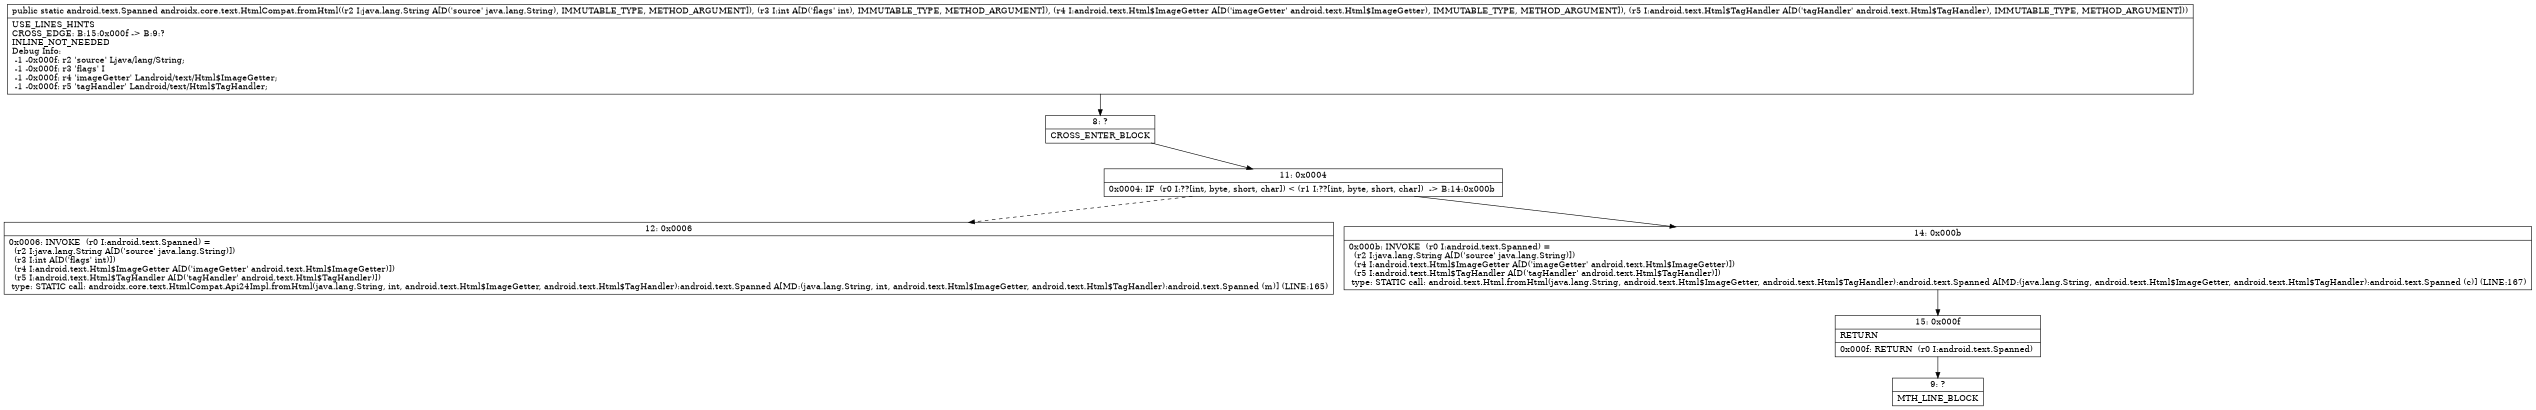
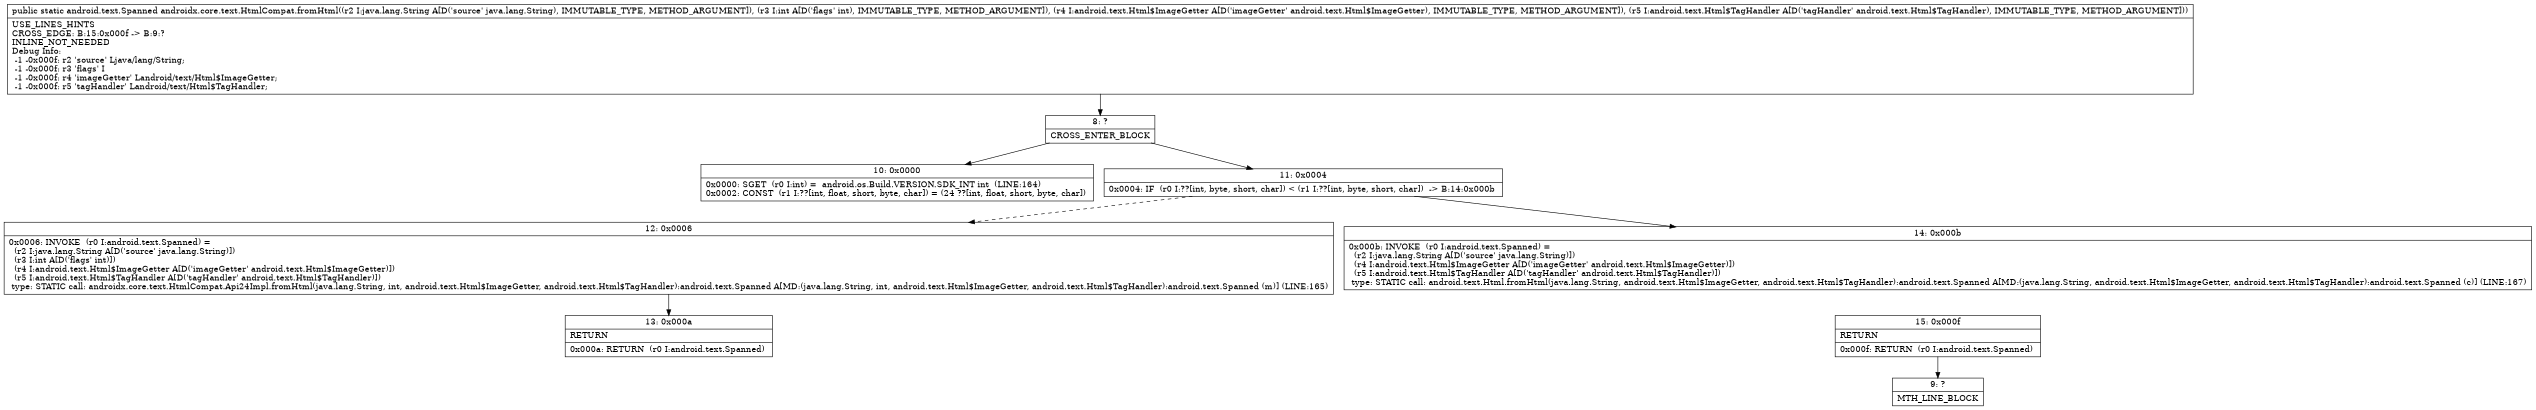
none -> (897, 183)
(1938, 300) -> none
none -> (669, 336)
